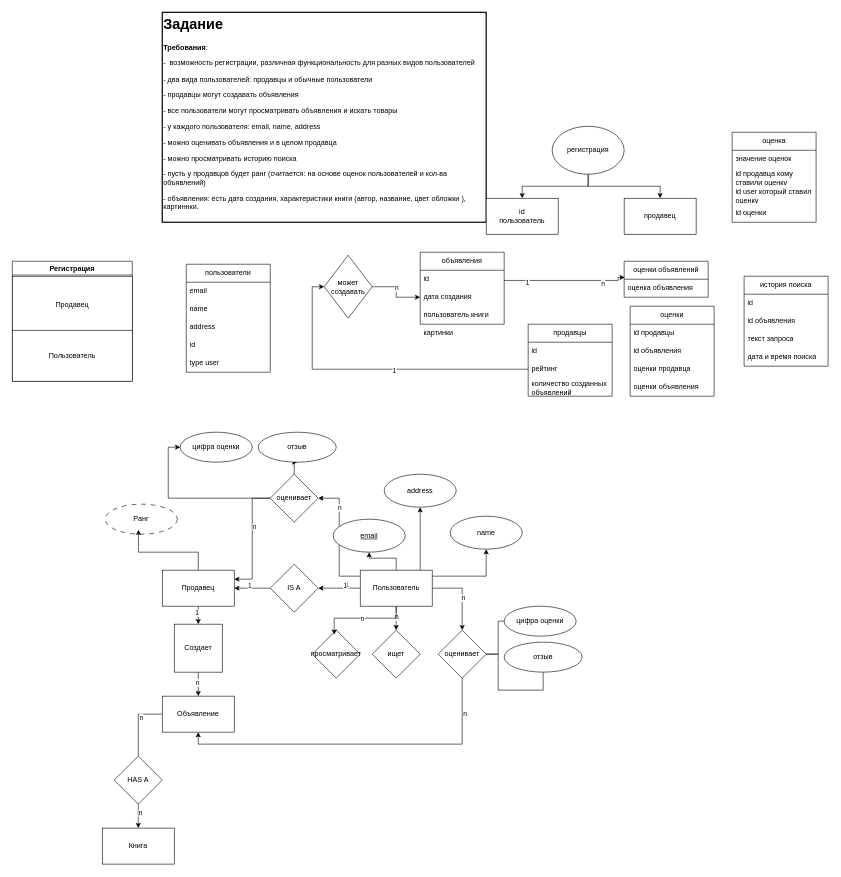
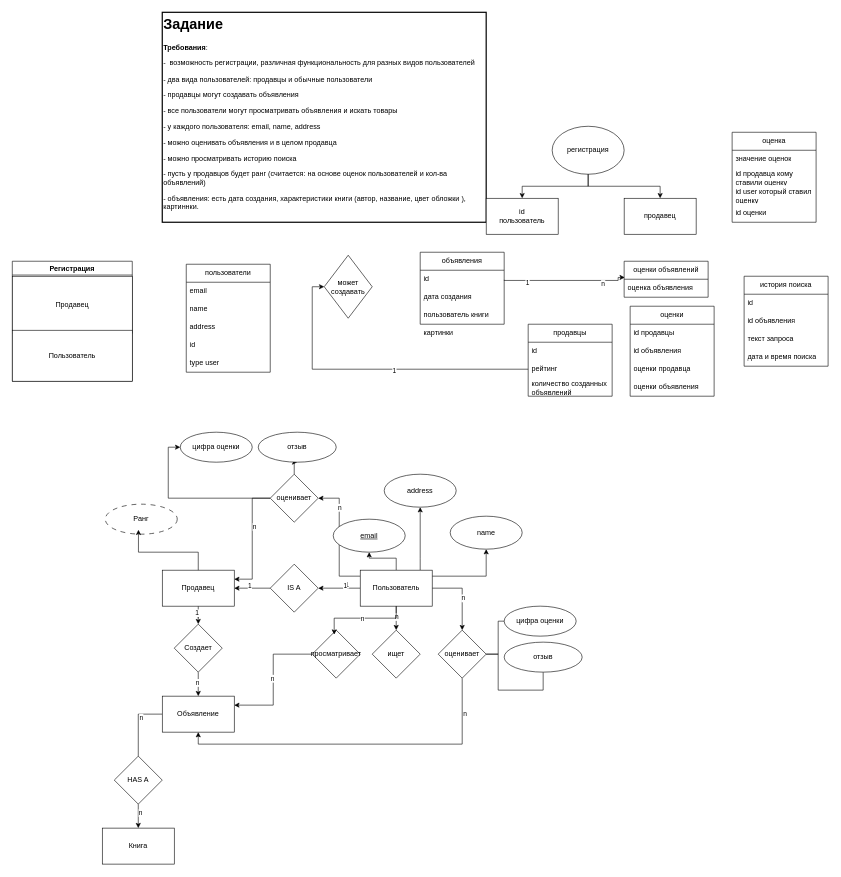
(396, 287) -> none
(198, 648) -> (198, 648)
none -> (273, 678)
